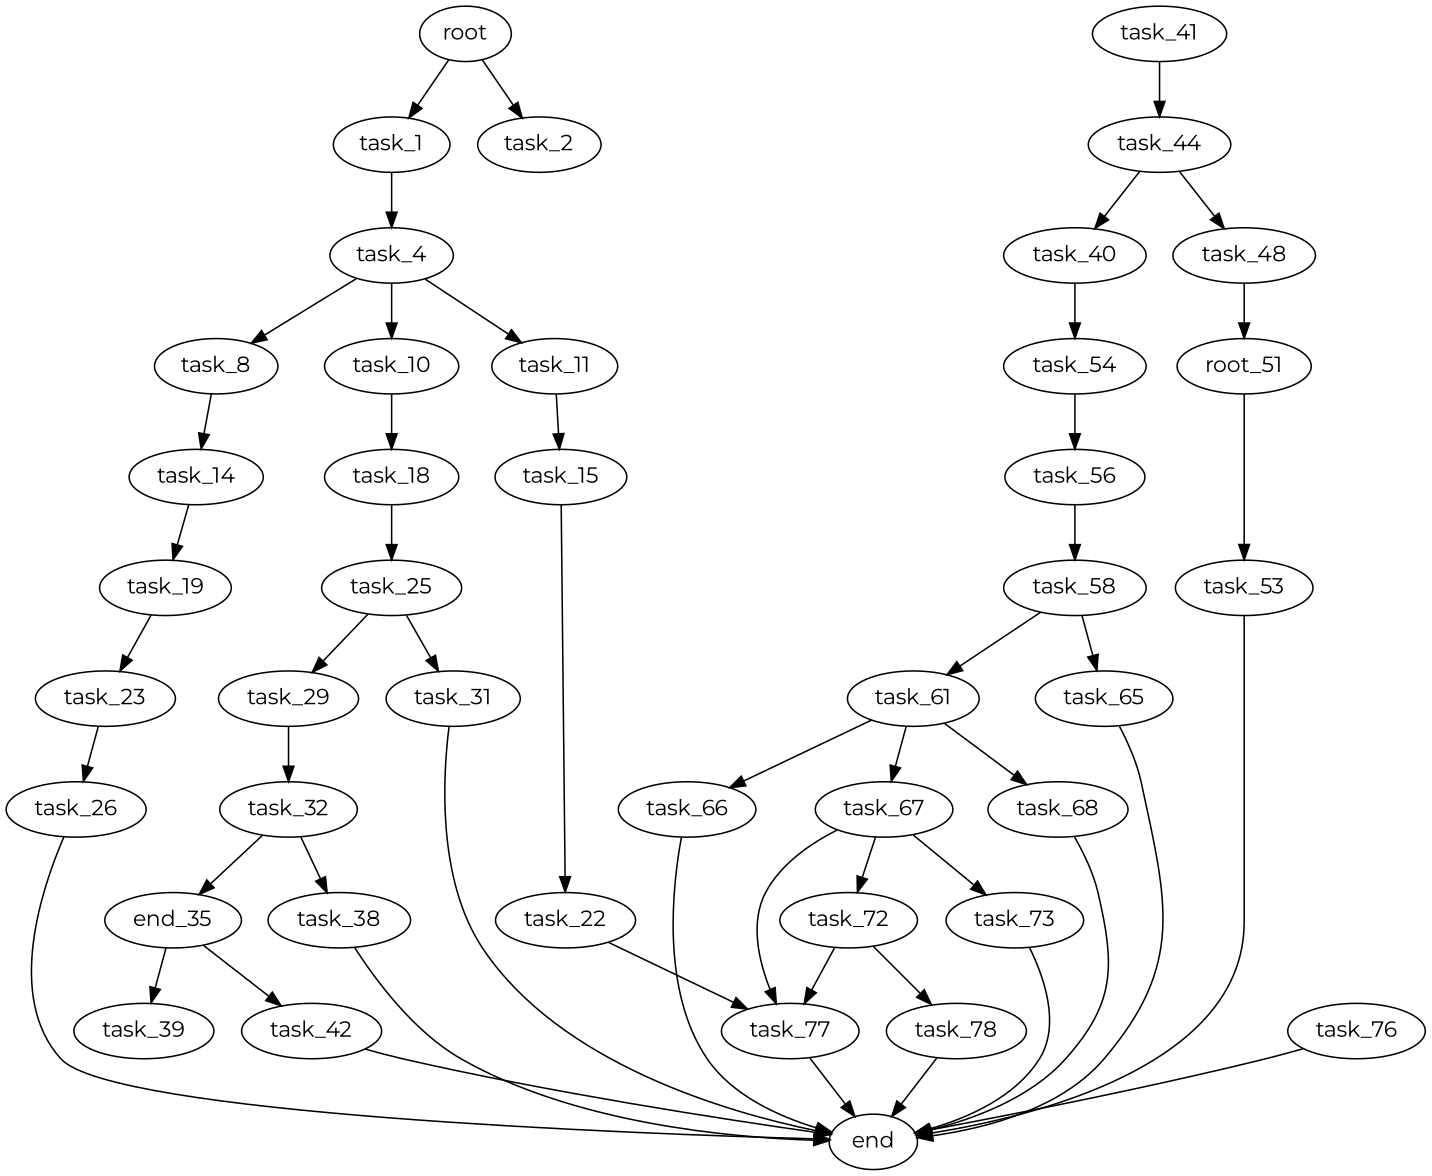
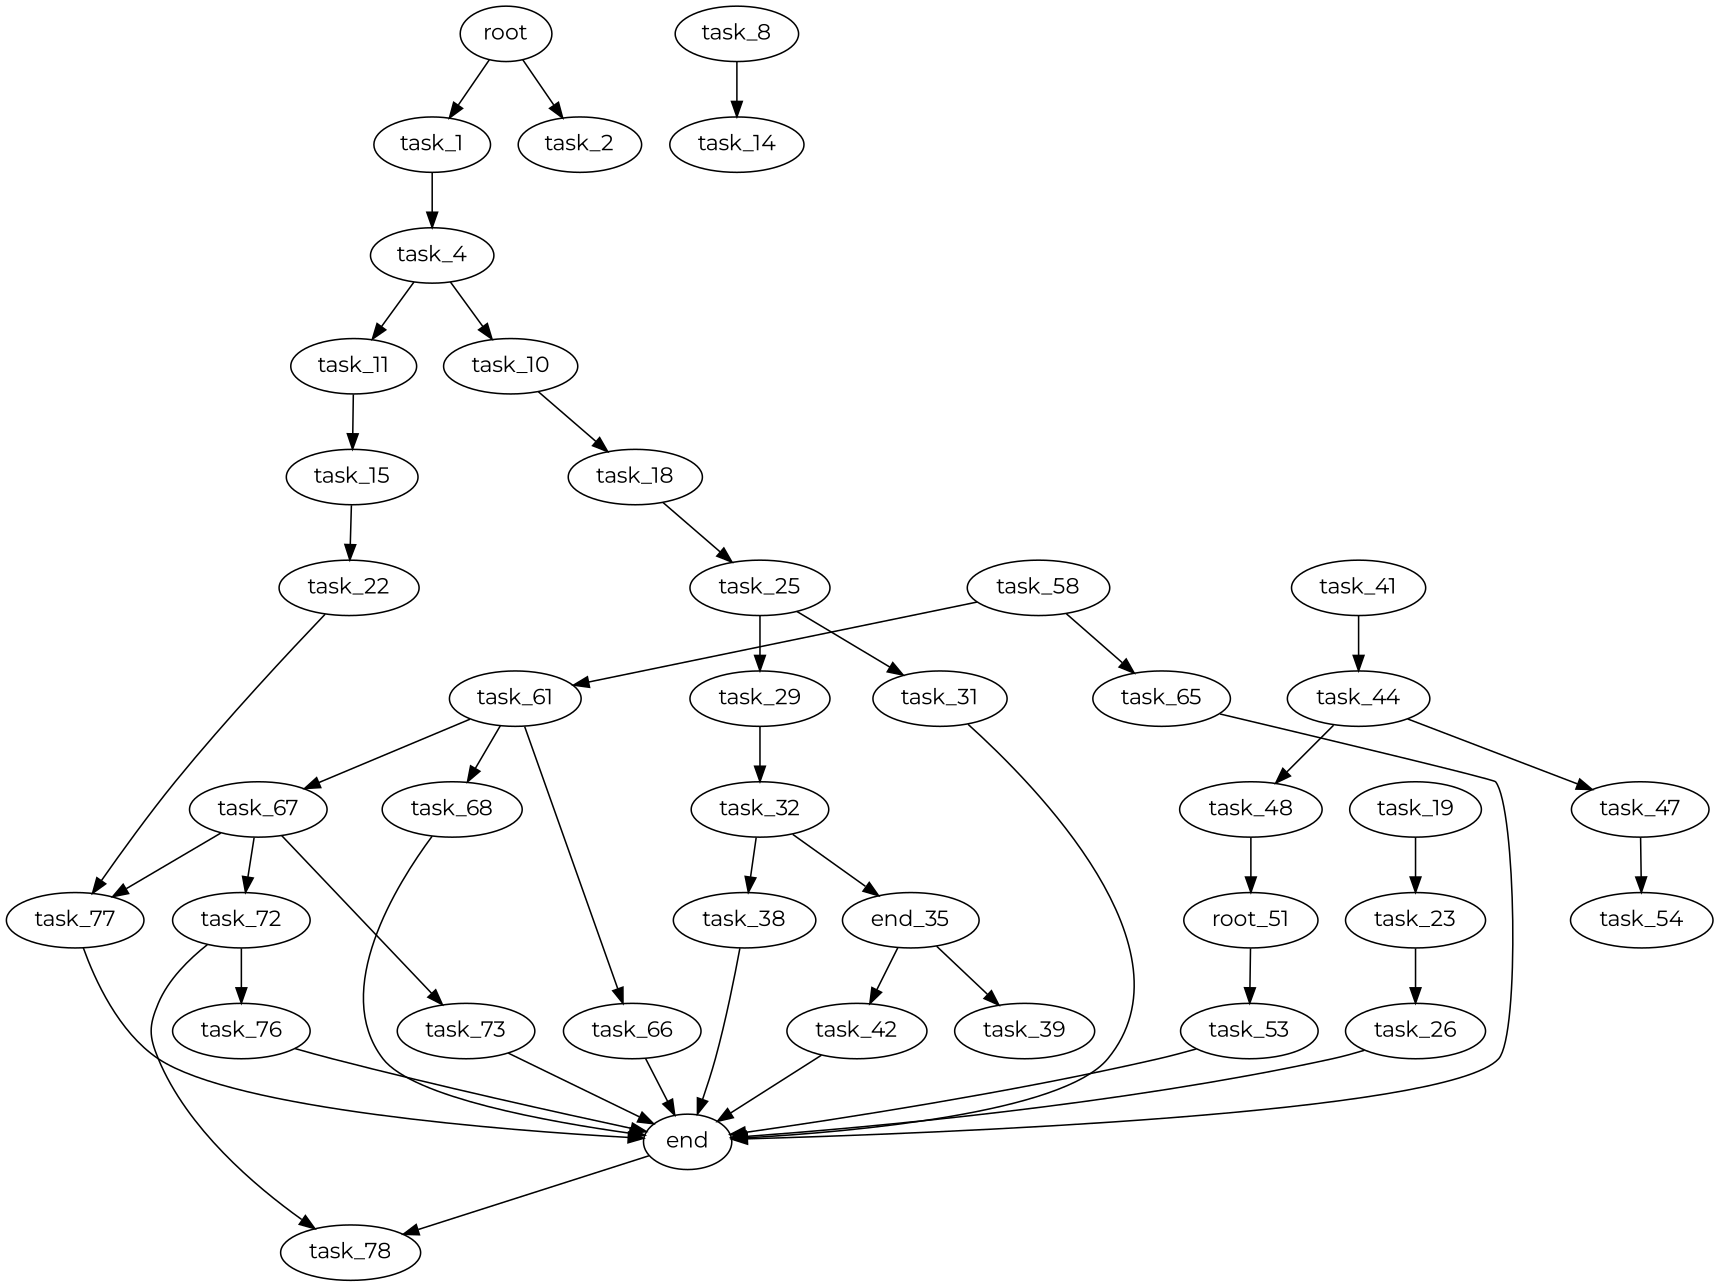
(1075, 255) -> (1640, 809)
(311, 307) -> none
(1075, 477) -> none
(183, 525) -> none
(823, 969) -> (241, 968)
(919, 1081) -> (534, 1193)
